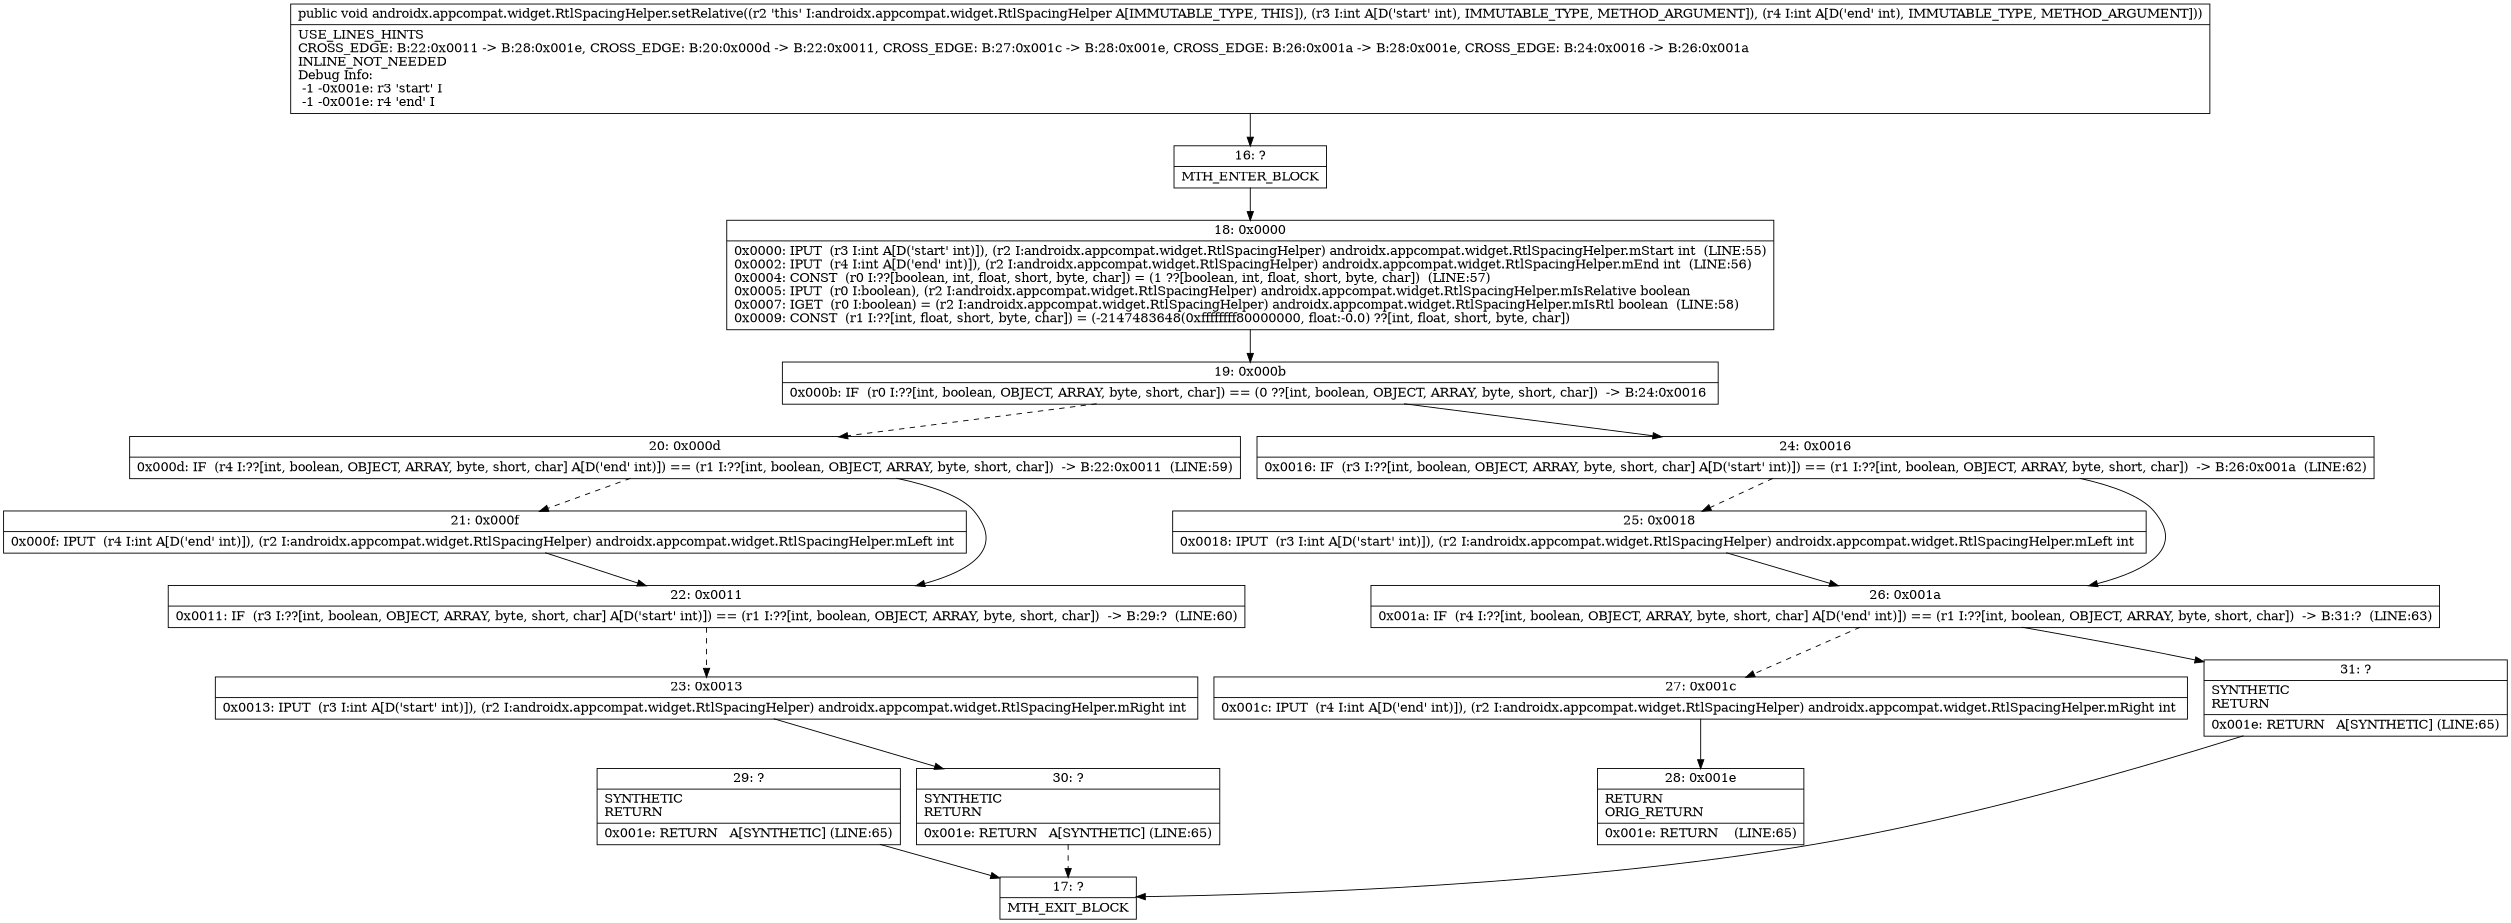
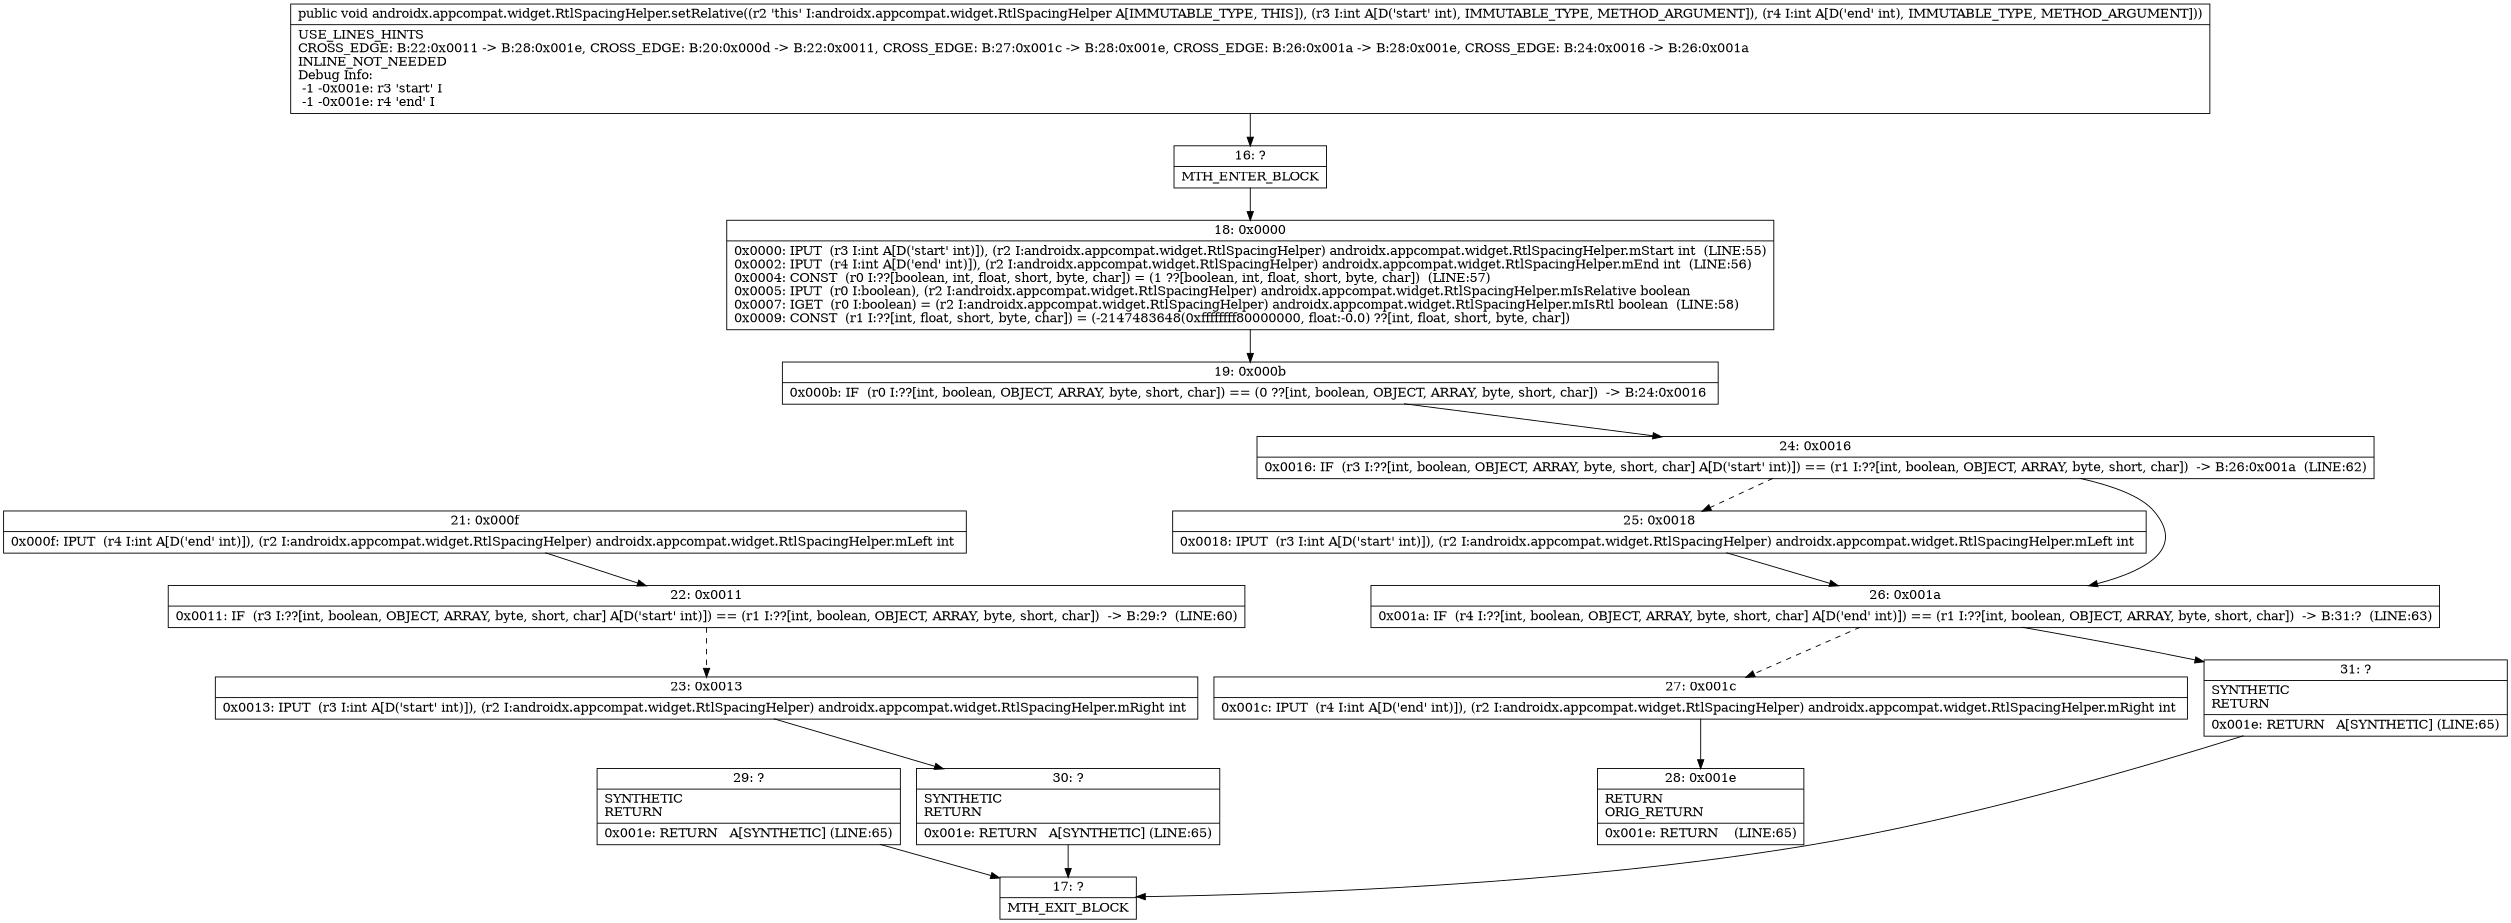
(685, 458) -> none
(1068, 856) -> (1068, 856)
